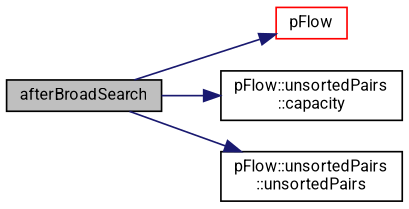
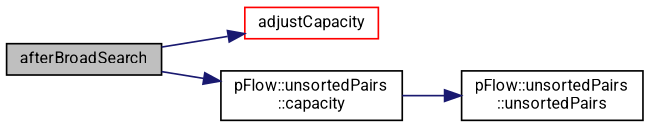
(312, 23) -> (312, 23)
(177, 129) -> (423, 96)
